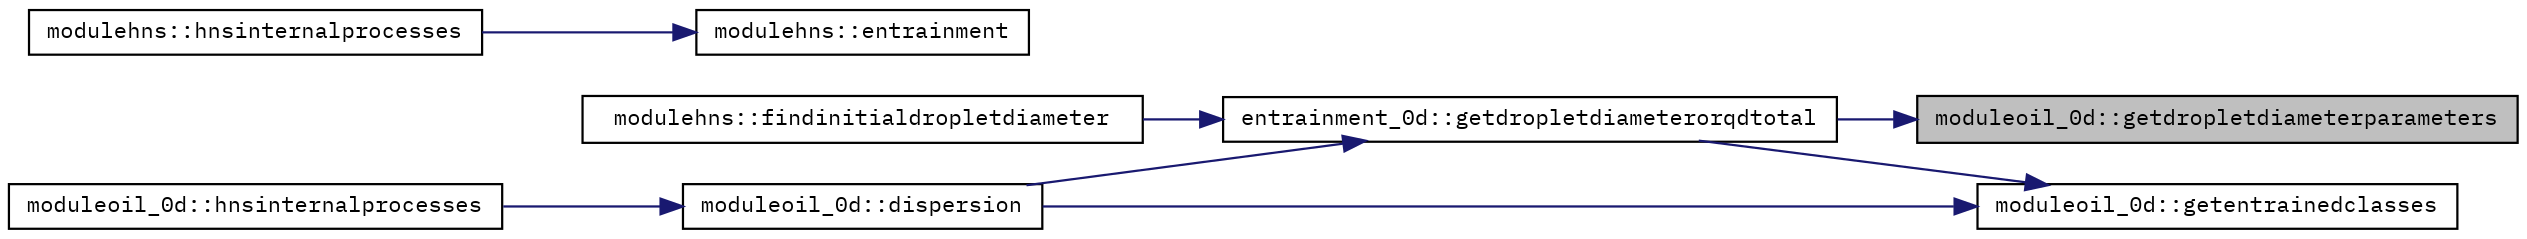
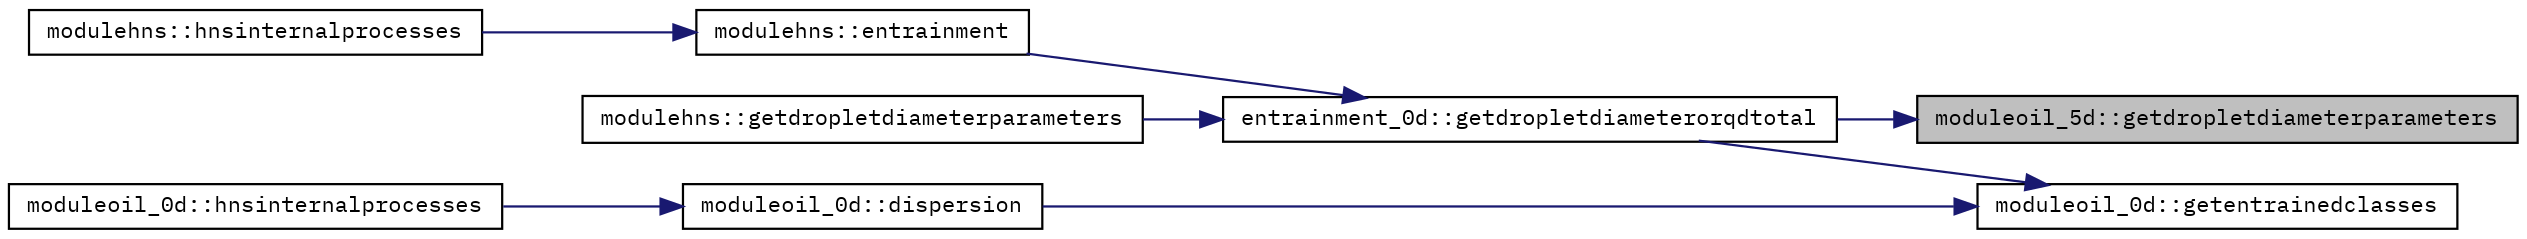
(863, 119) -> (863, 119)
(2217, 119) -> (2217, 119)
(1185, 164) -> (1185, 74)
